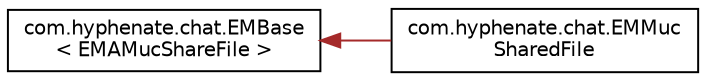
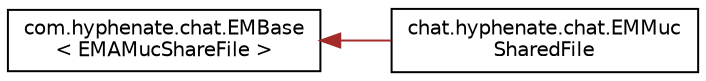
(545, 41) -> (545, 41)
